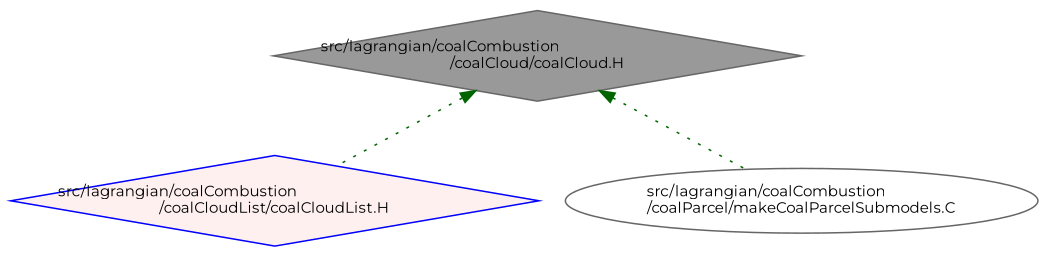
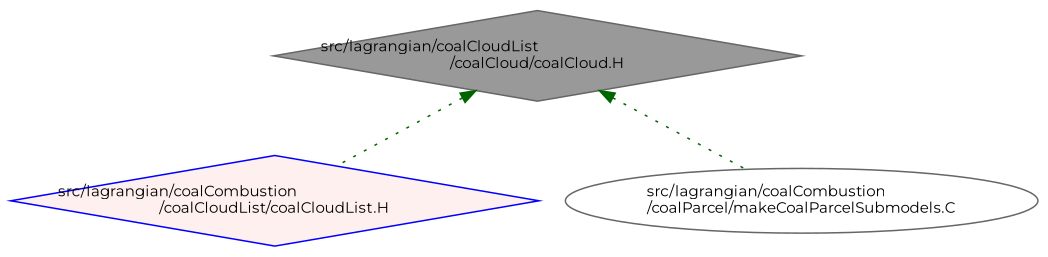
(537, 56) -> (537, 56)
